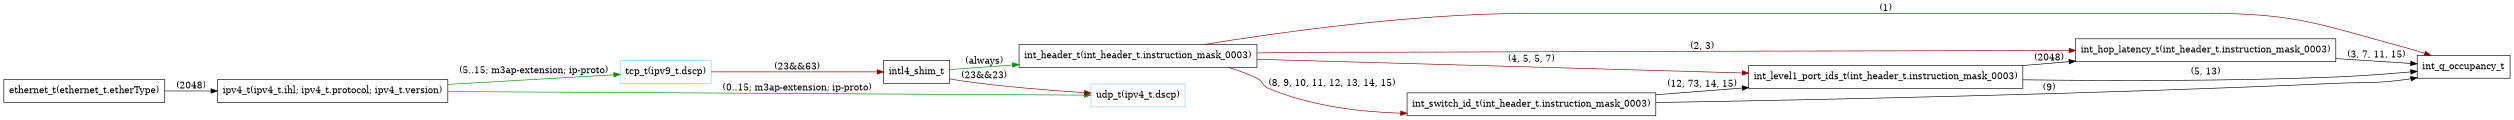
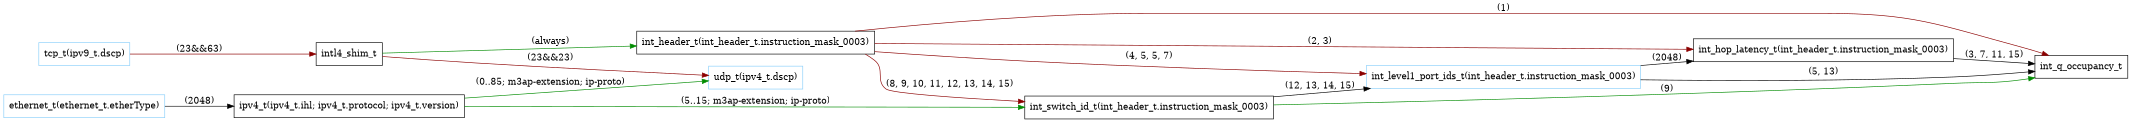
(1886, 77) -> (1503, 77)
(531, 80) -> (741, 107)
(1702, 84) -> (1320, 86)
(797, 88) -> (551, 82)
(84, 91) -> (84, 106)
(2034, 94) -> (1651, 95)
